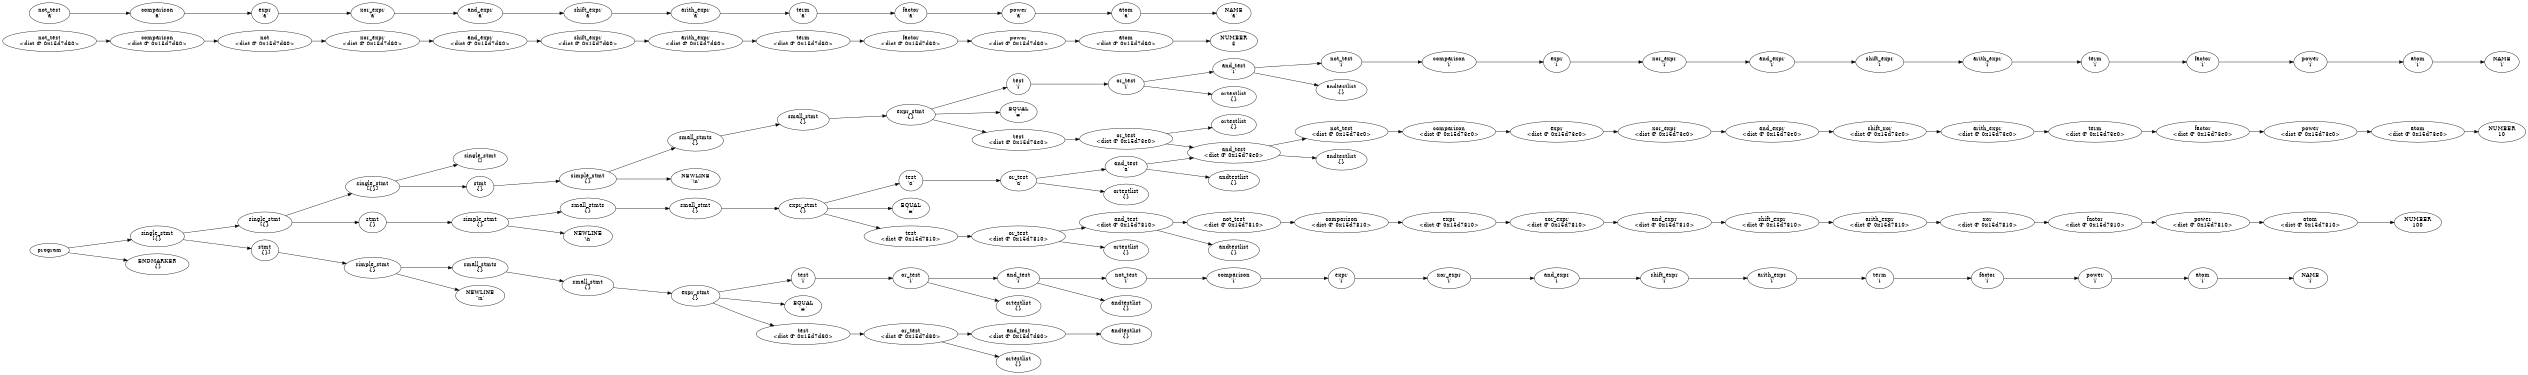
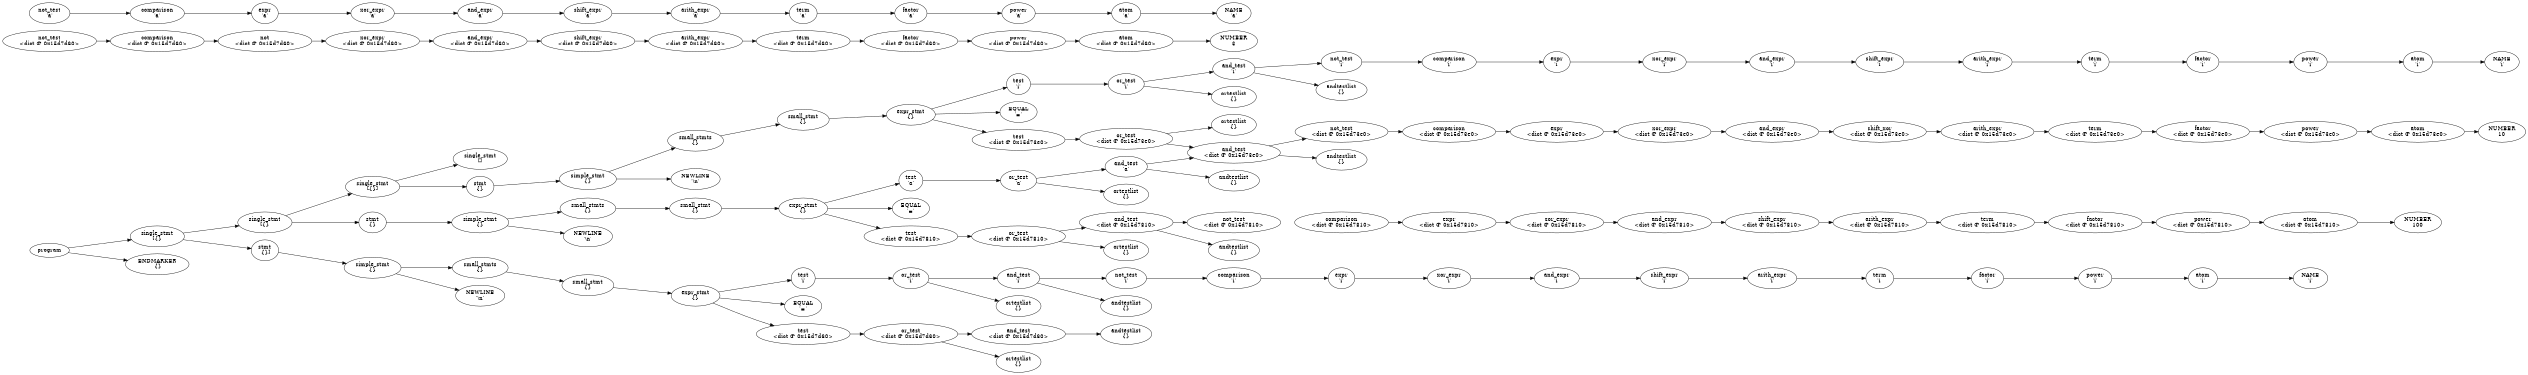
(1286, 222) -> none
(1987, 222) -> (1987, 222)
